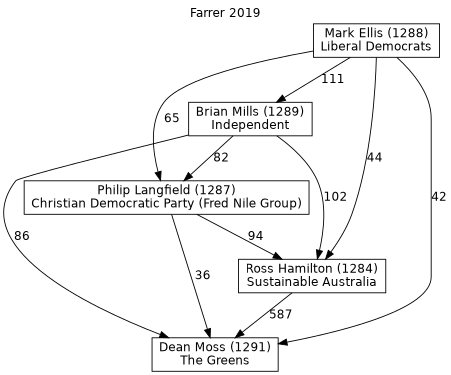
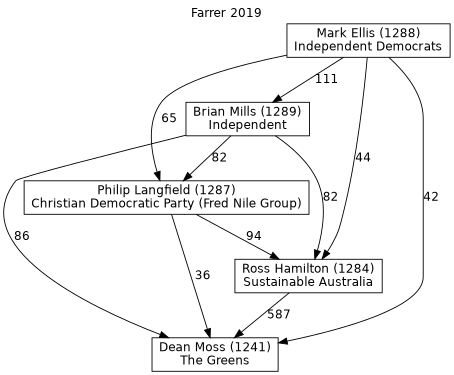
(377, 41) -> (369, 41)
(336, 198) -> (331, 198)
(215, 355) -> (215, 355)
